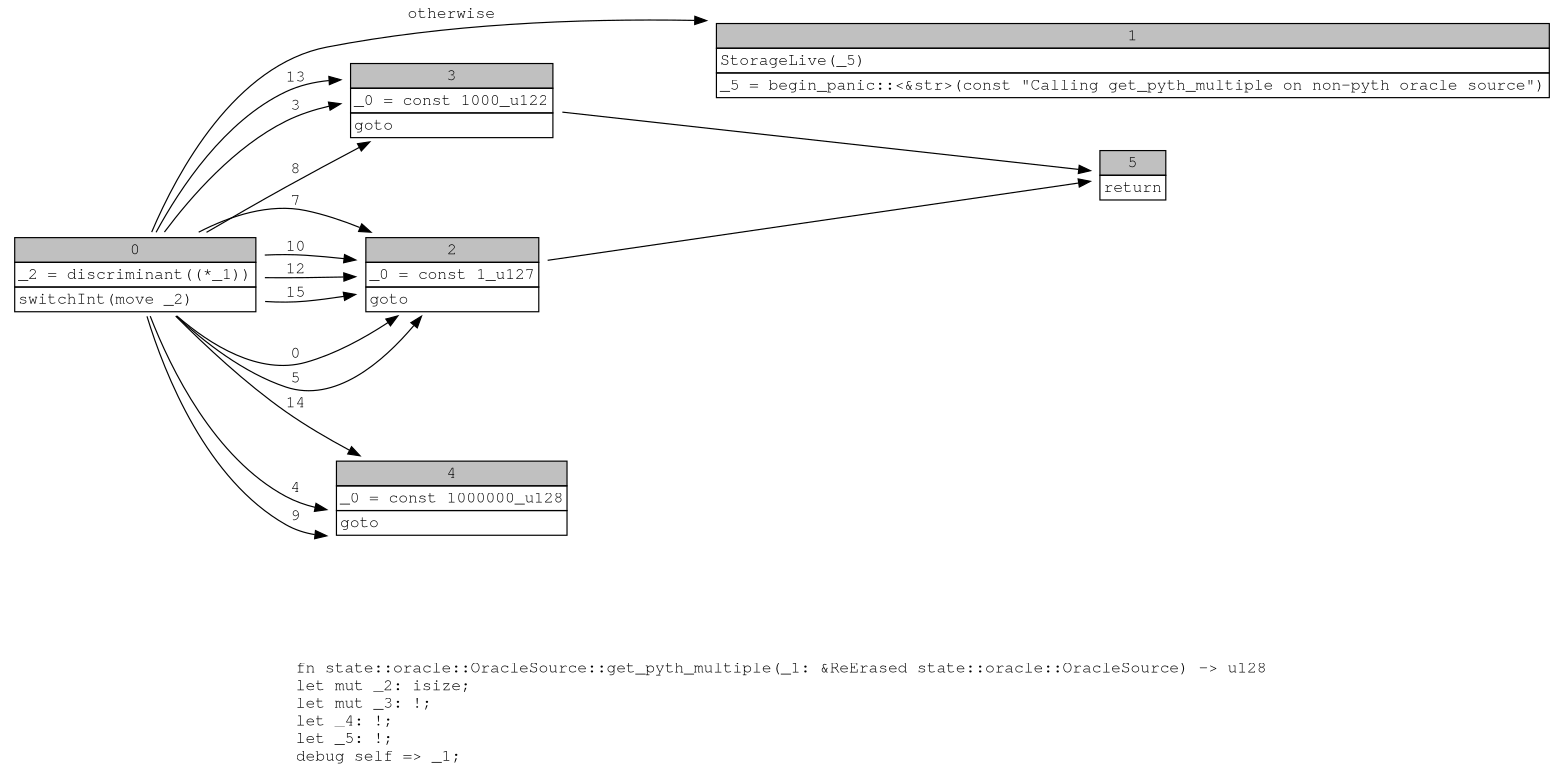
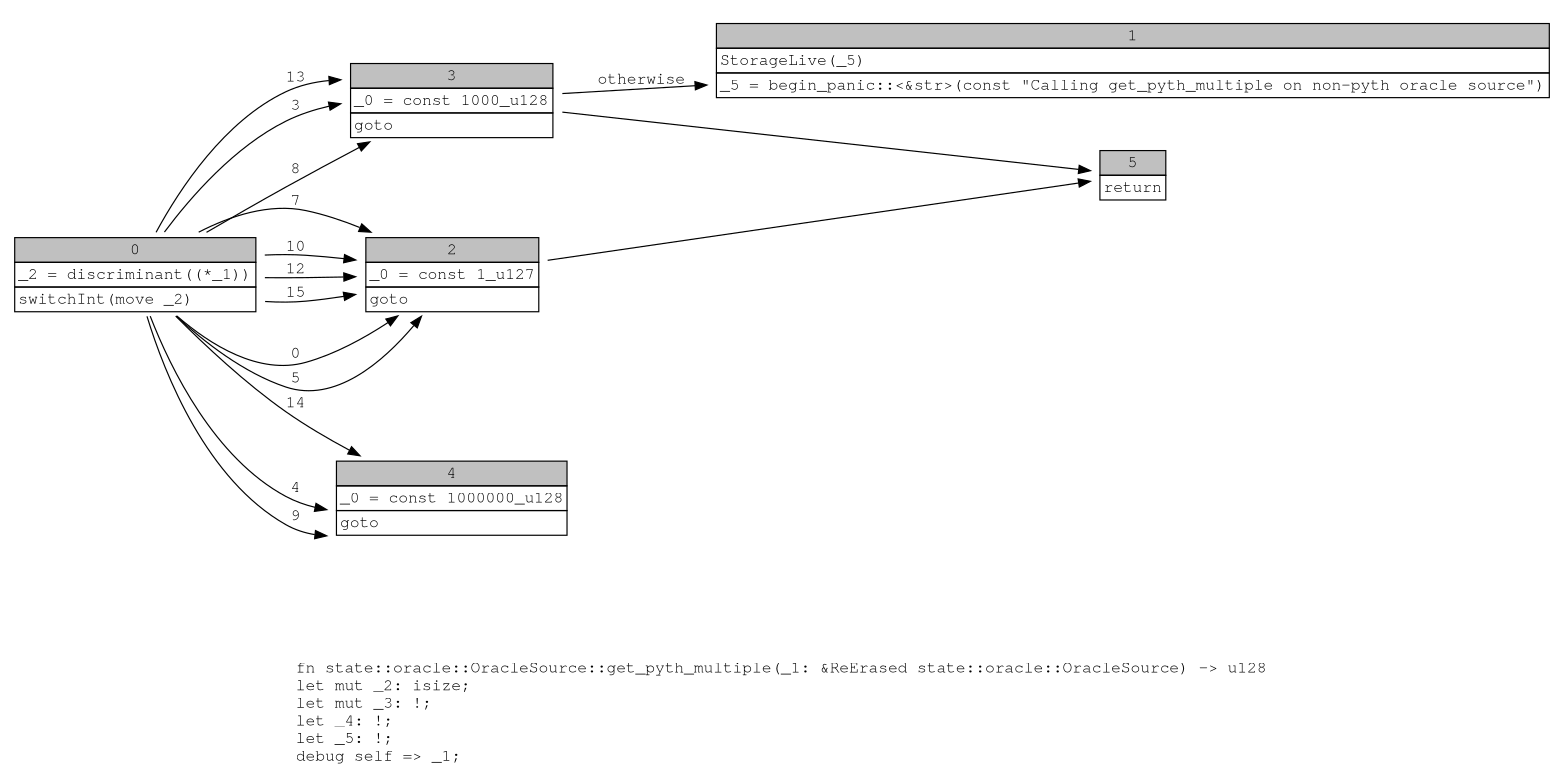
(379, 38) -> (629, 90)
(452, 100) -> (452, 100)
